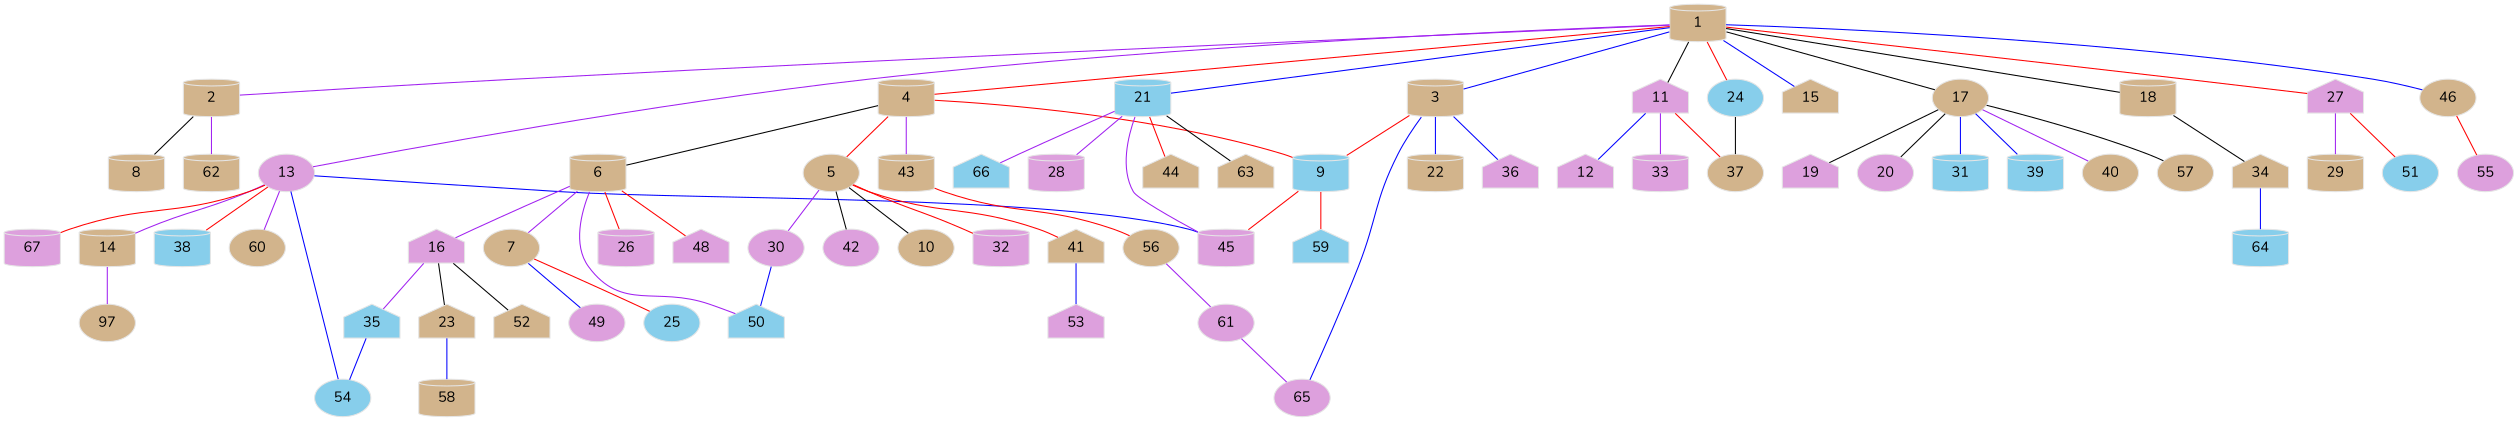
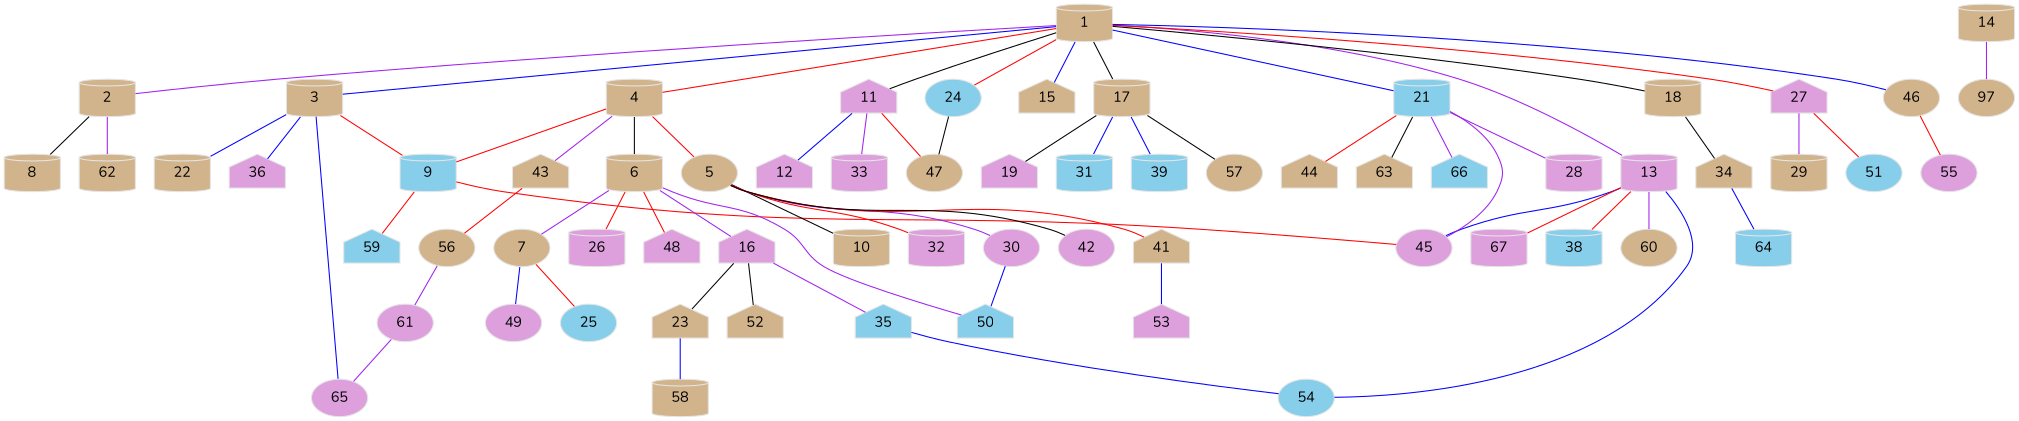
(1960, 98) -> (1122, 98)
(286, 173) -> (1649, 173)
(906, 173) -> (541, 173)
(1735, 173) -> (934, 173)
(1885, 173) -> none
(2110, 173) -> none
(187, 214) -> none
(926, 248) -> (861, 248)
(1226, 248) -> (1424, 248)
